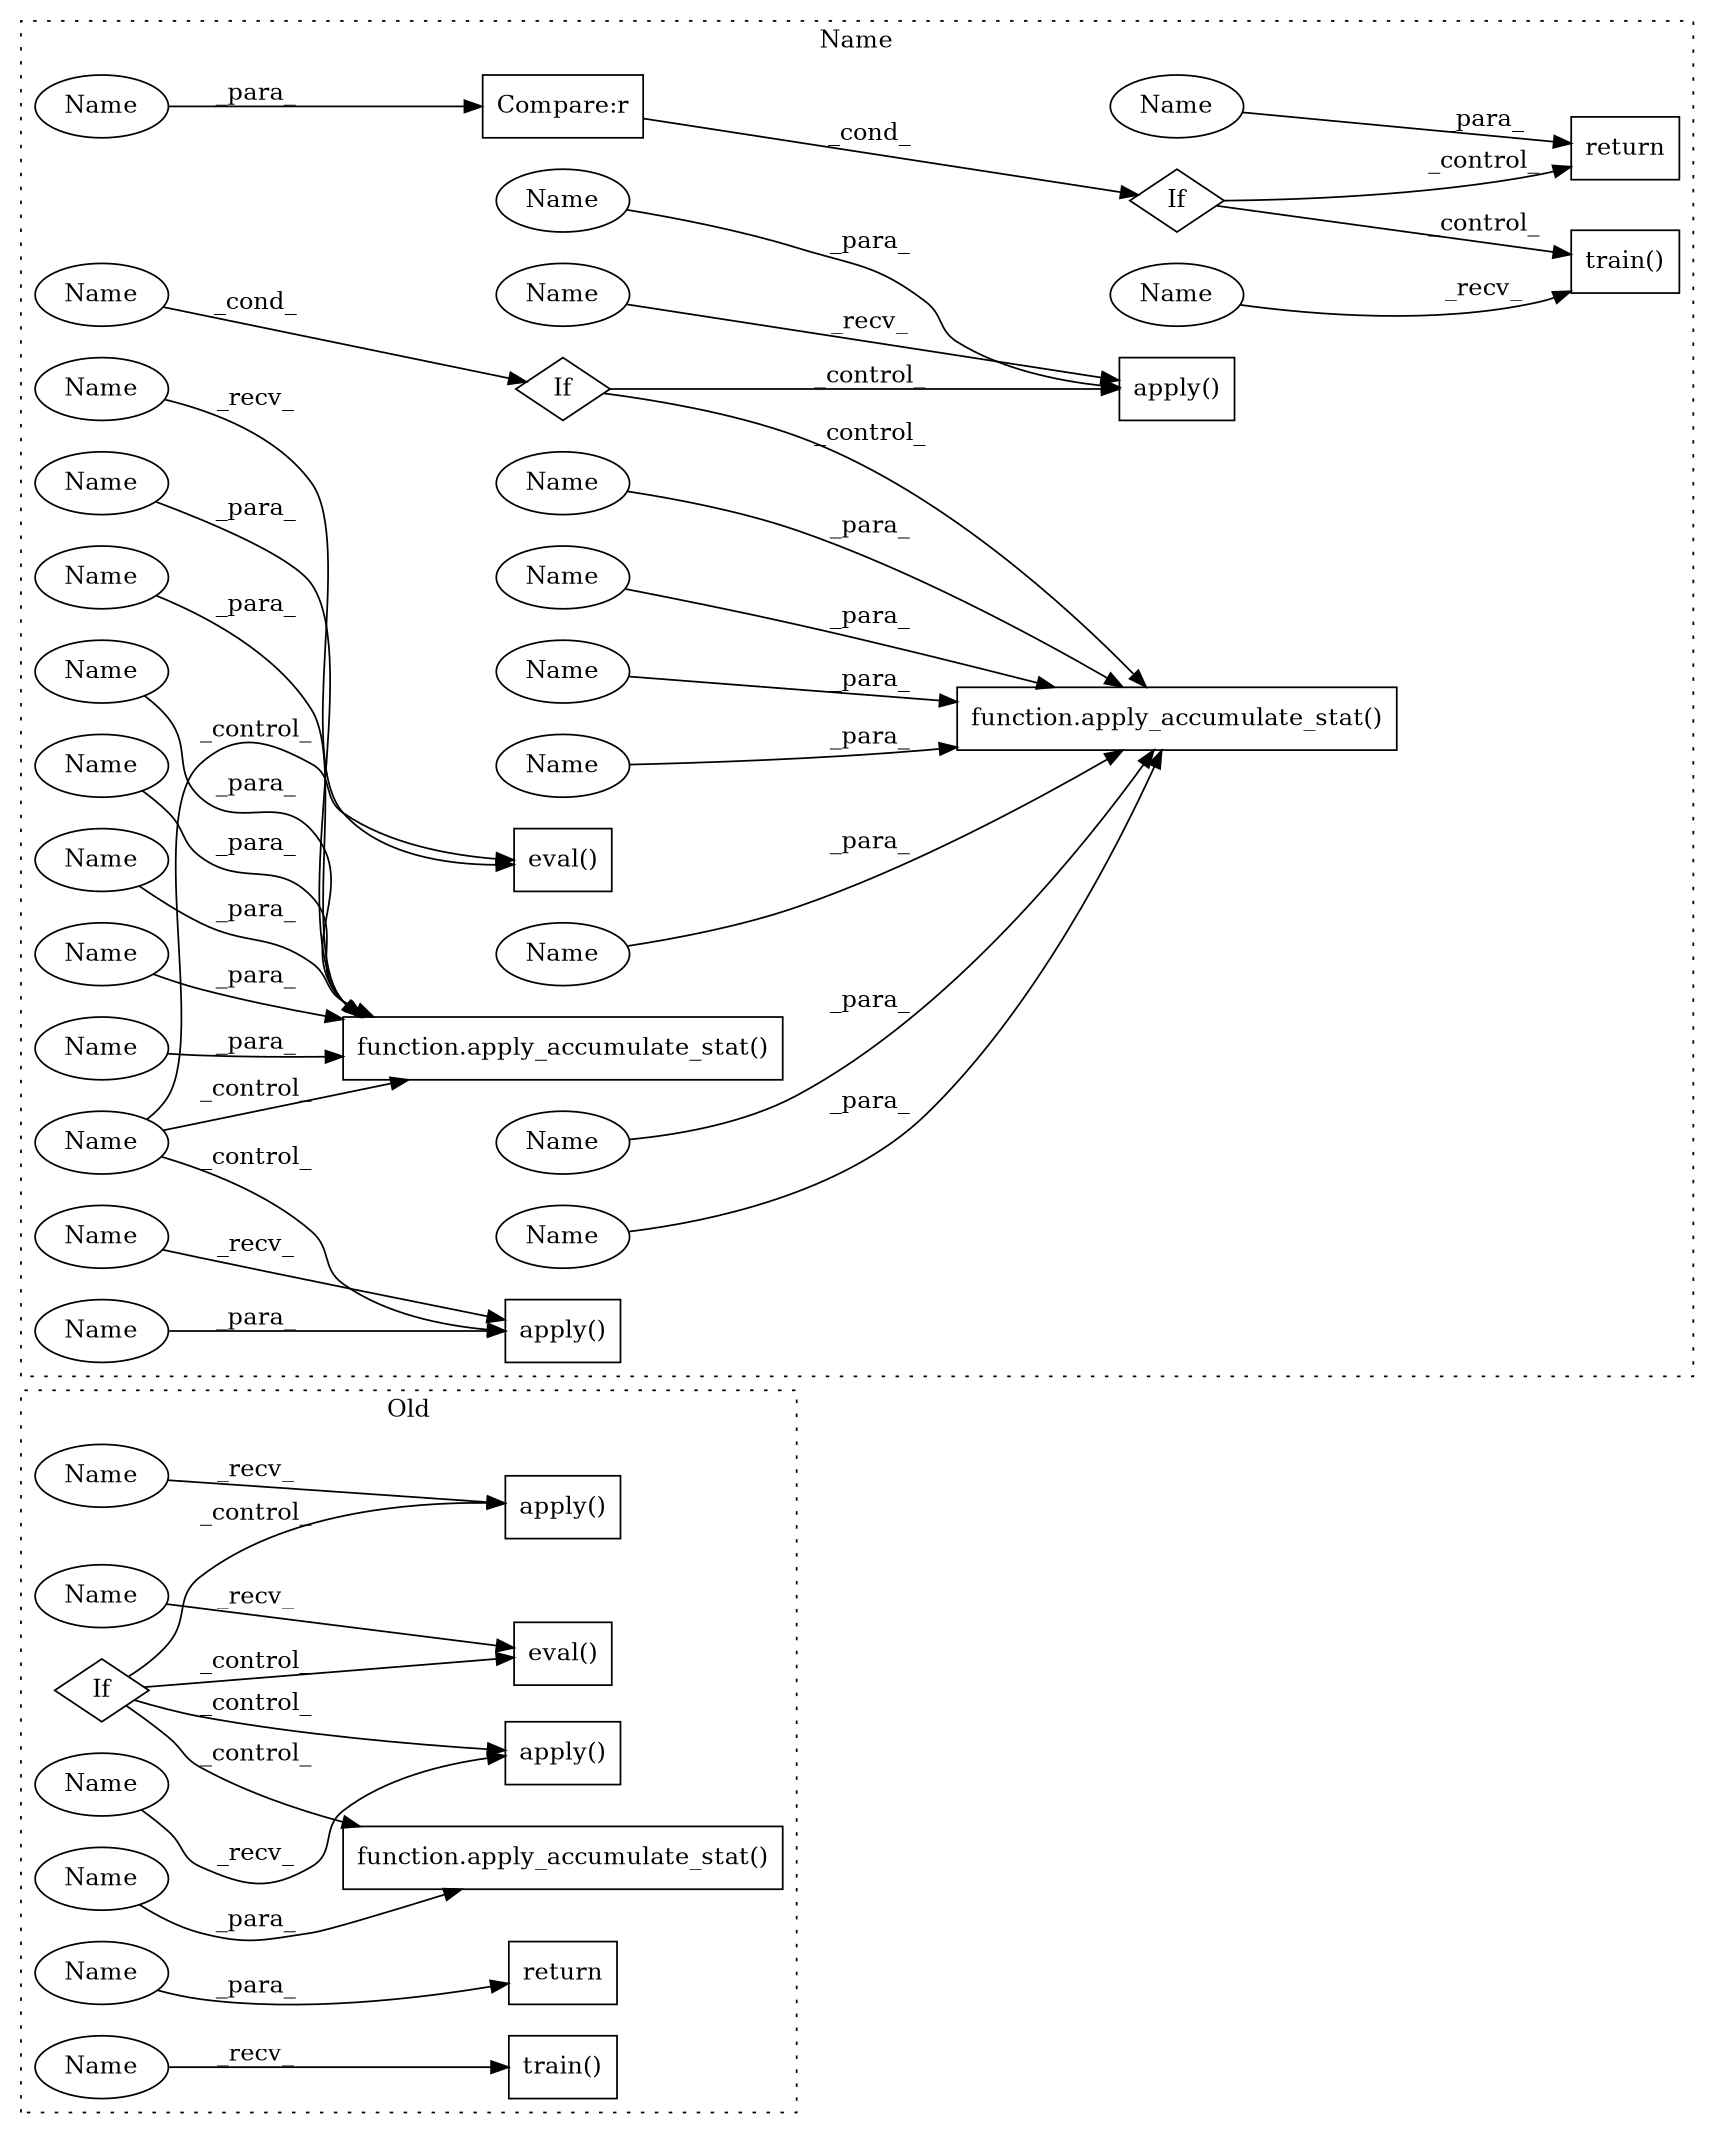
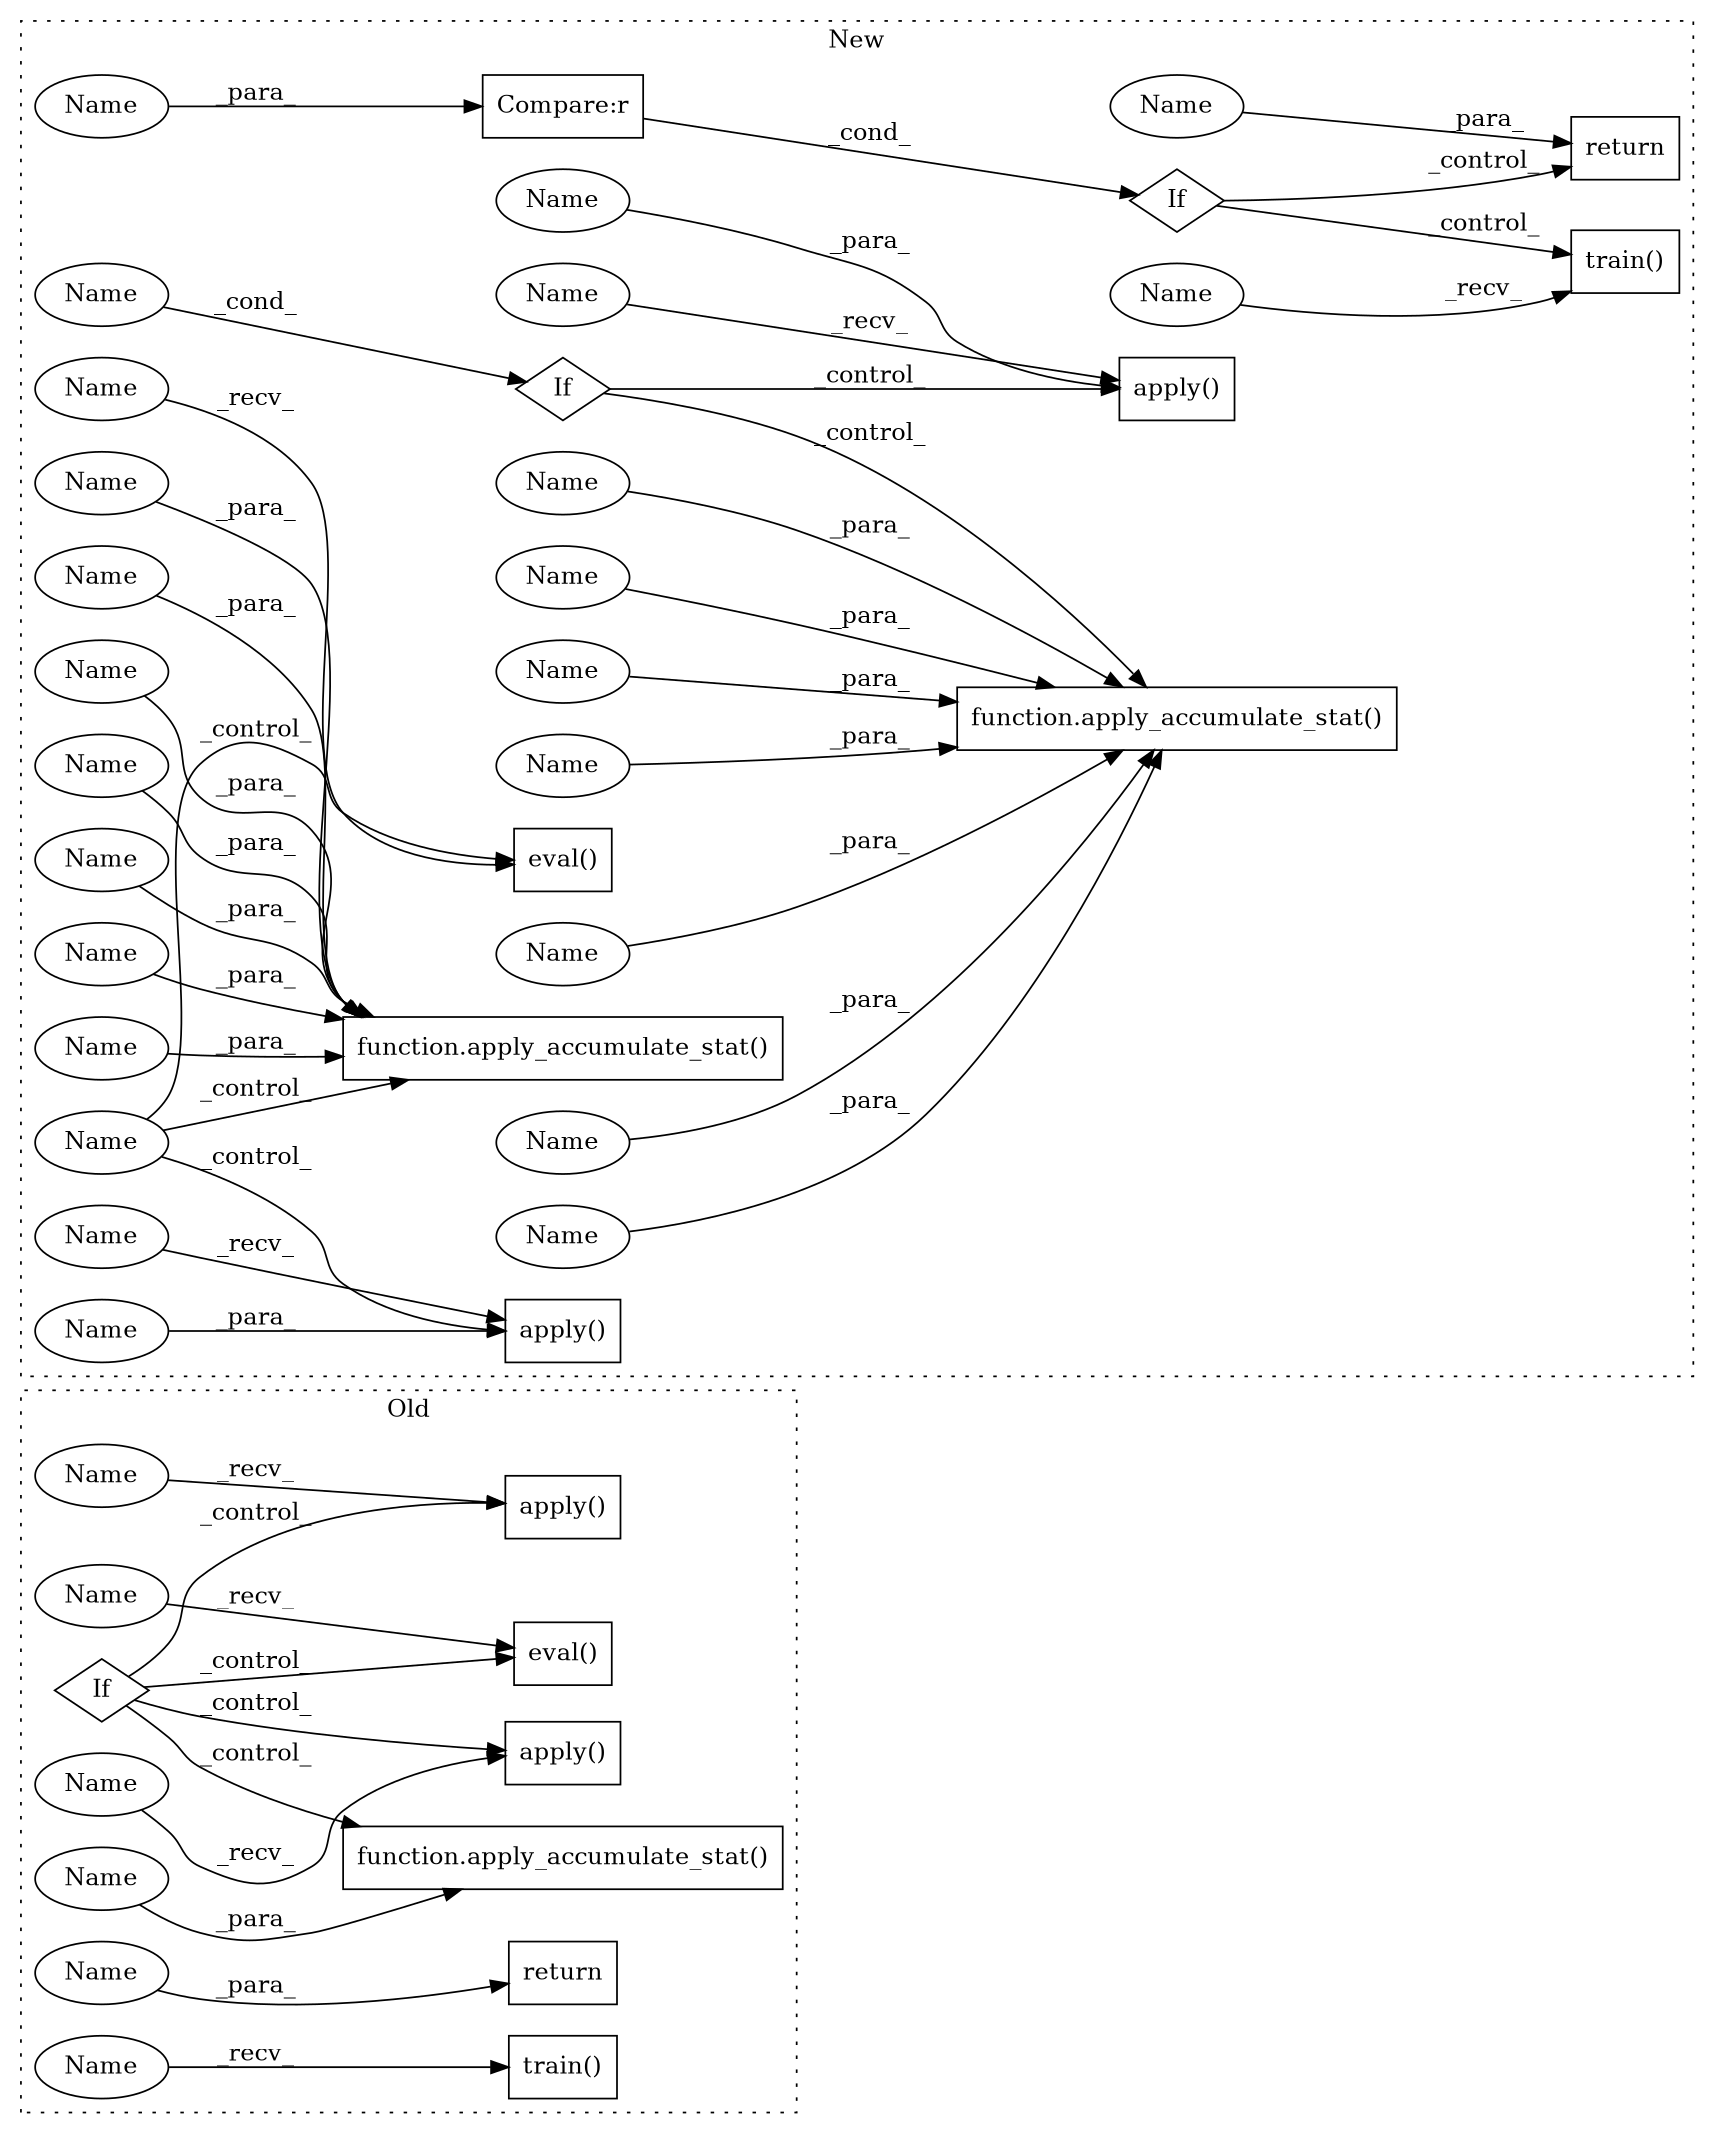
(857, 41) -> (857, 41)
